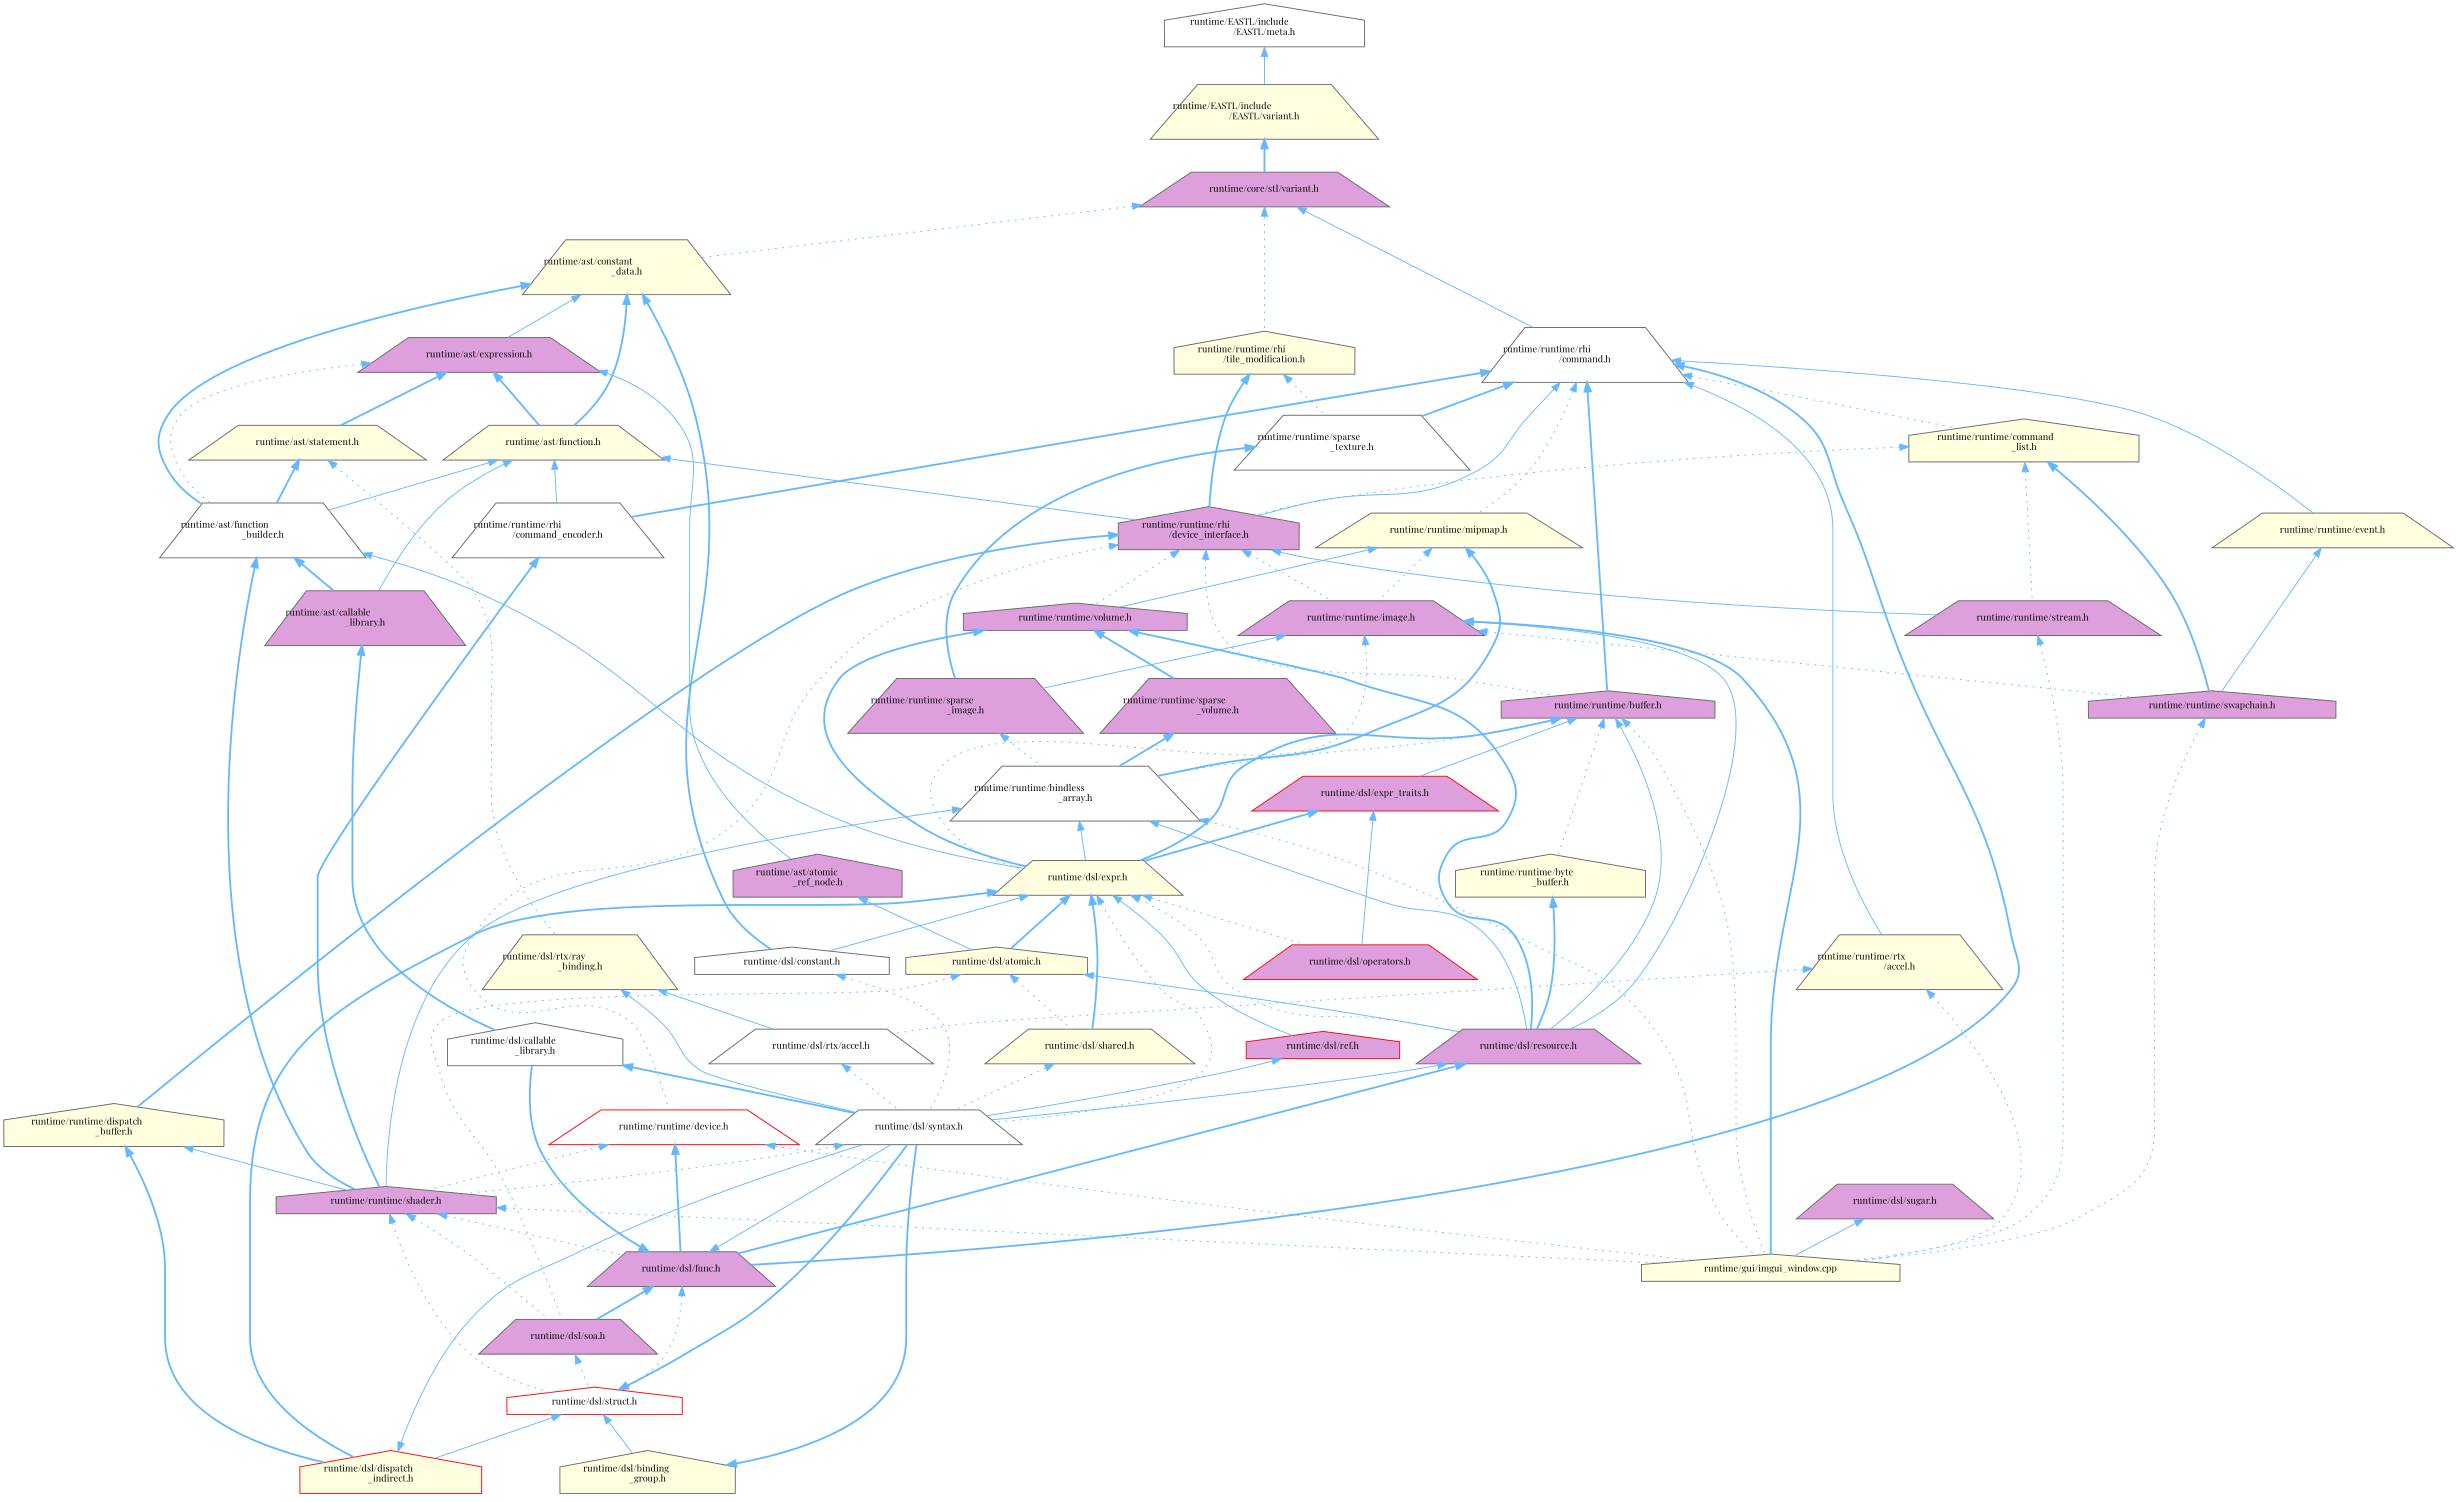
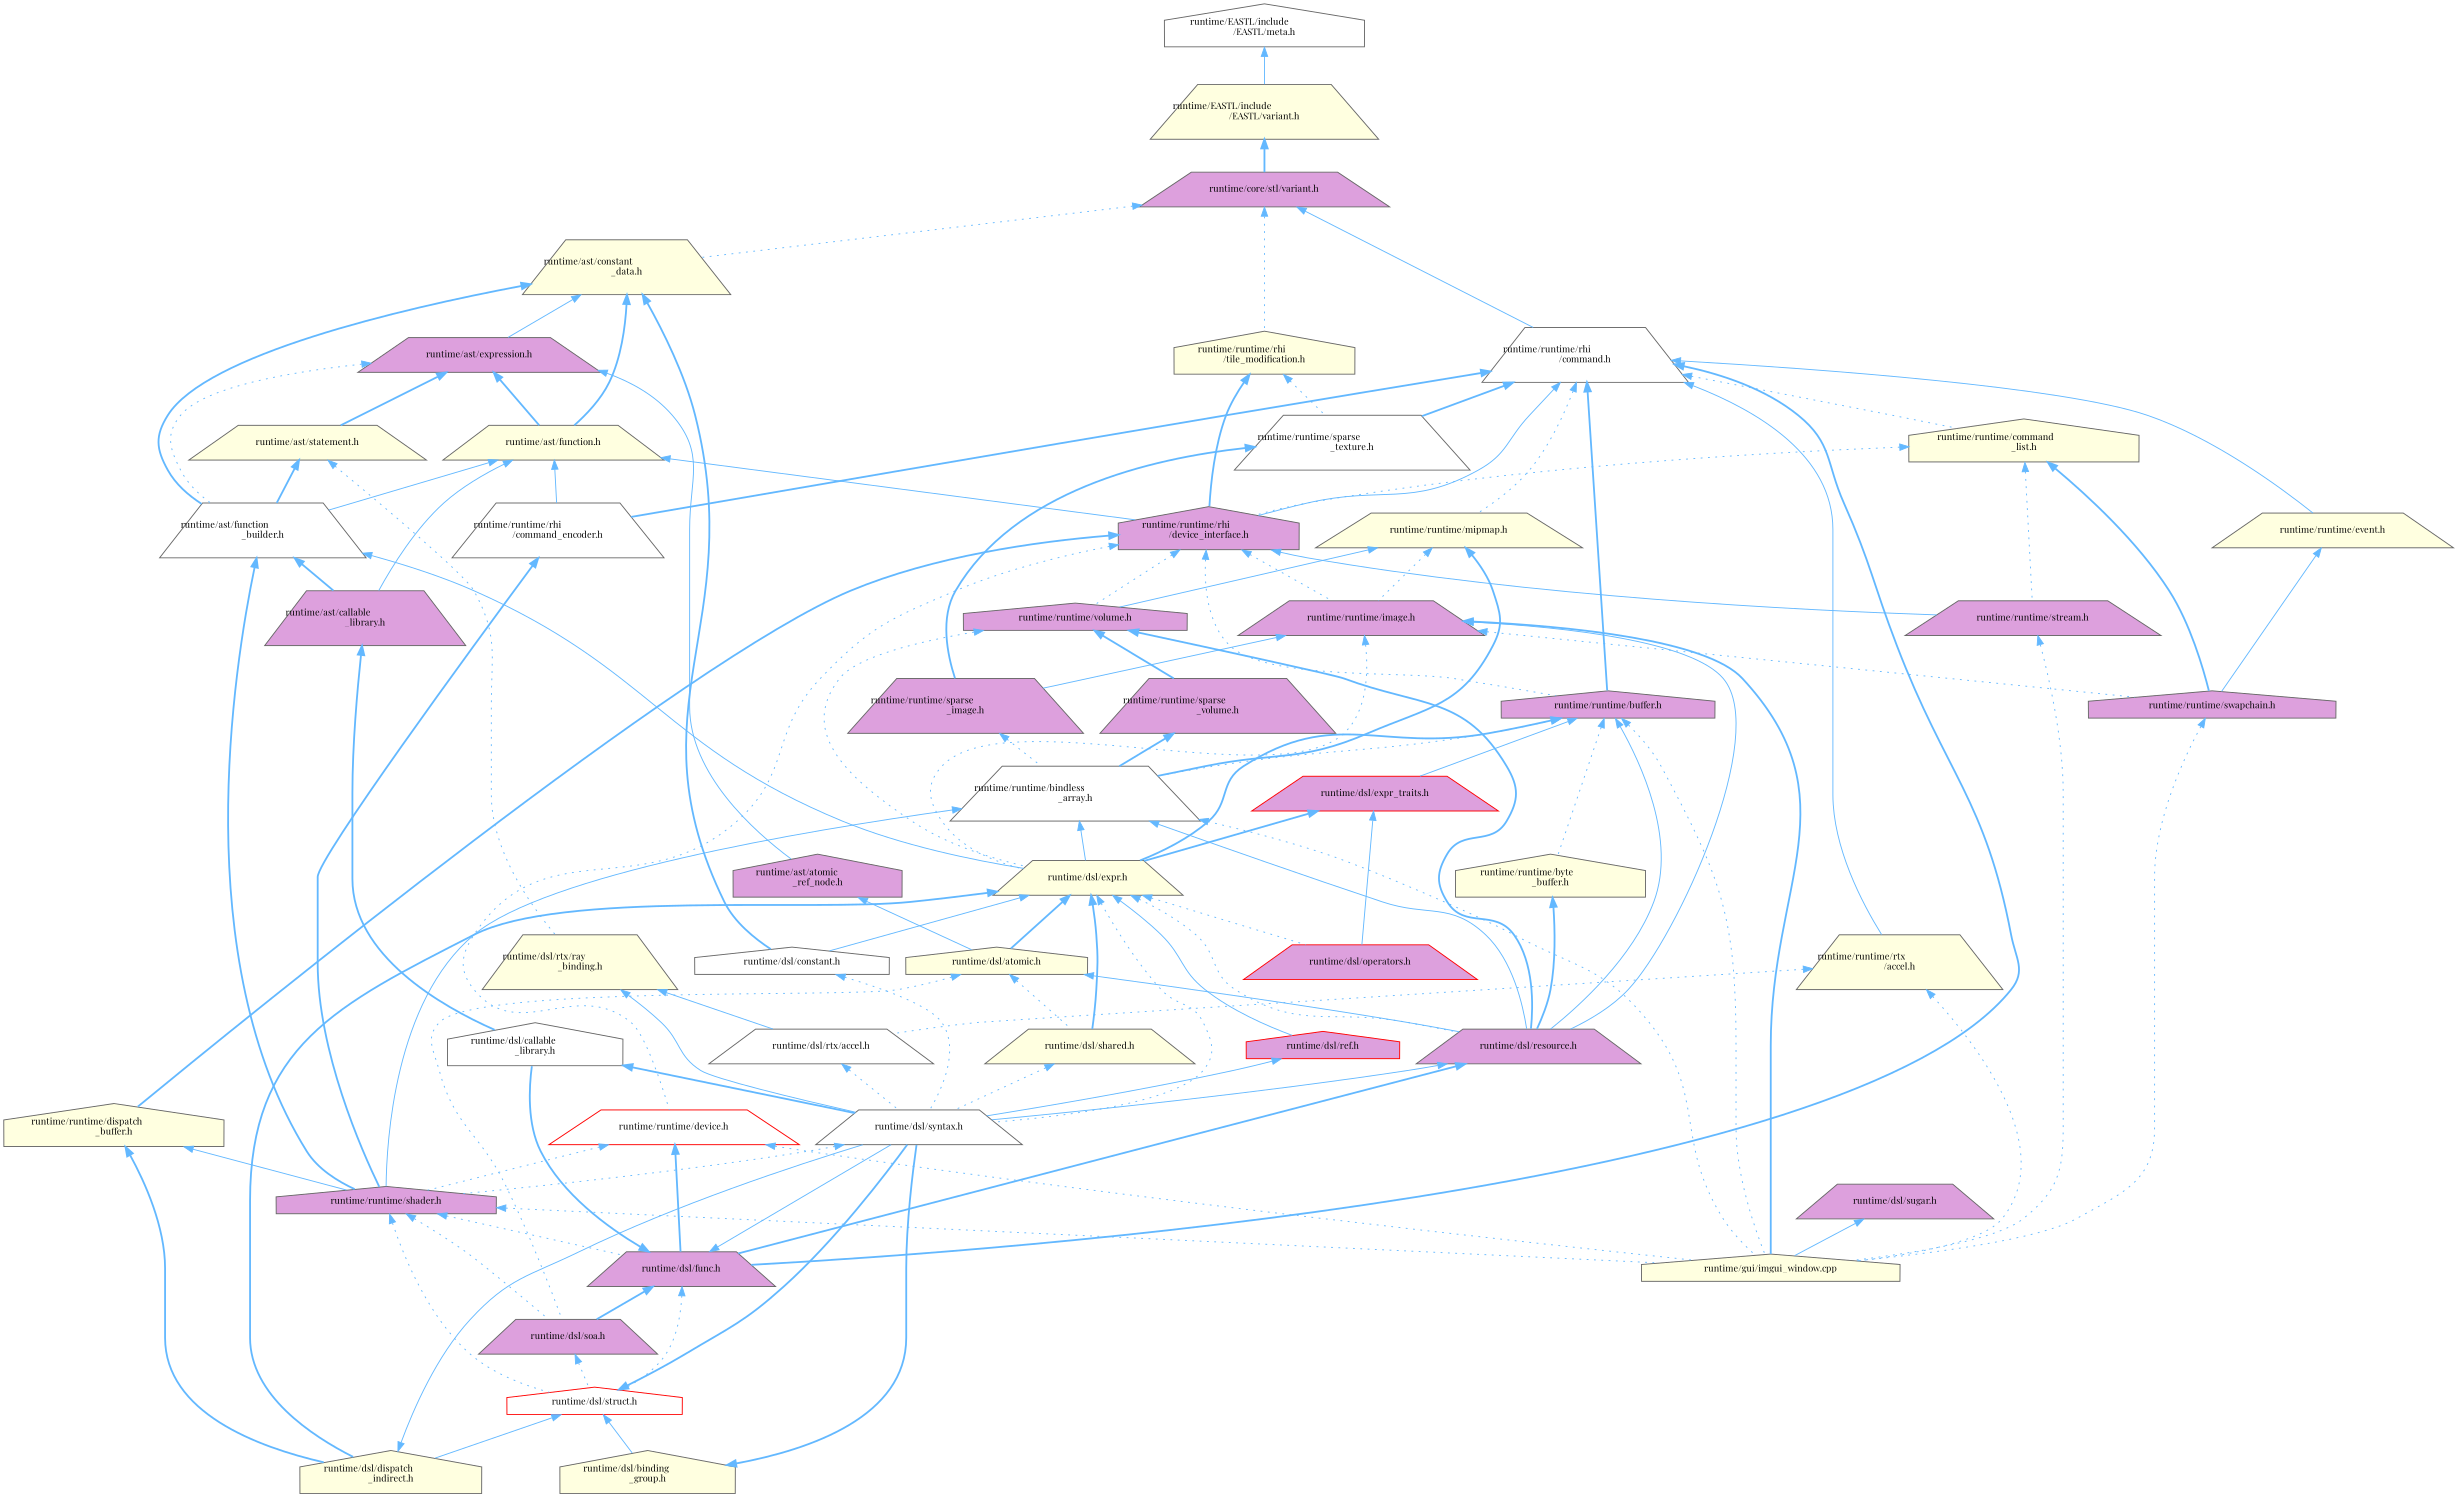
(836, 754) -> (836, 754)
(391, 1474) -> (391, 1474)
